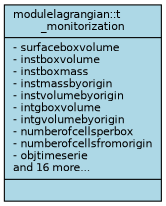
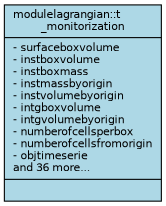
(52, 168) -> (52, 168)
